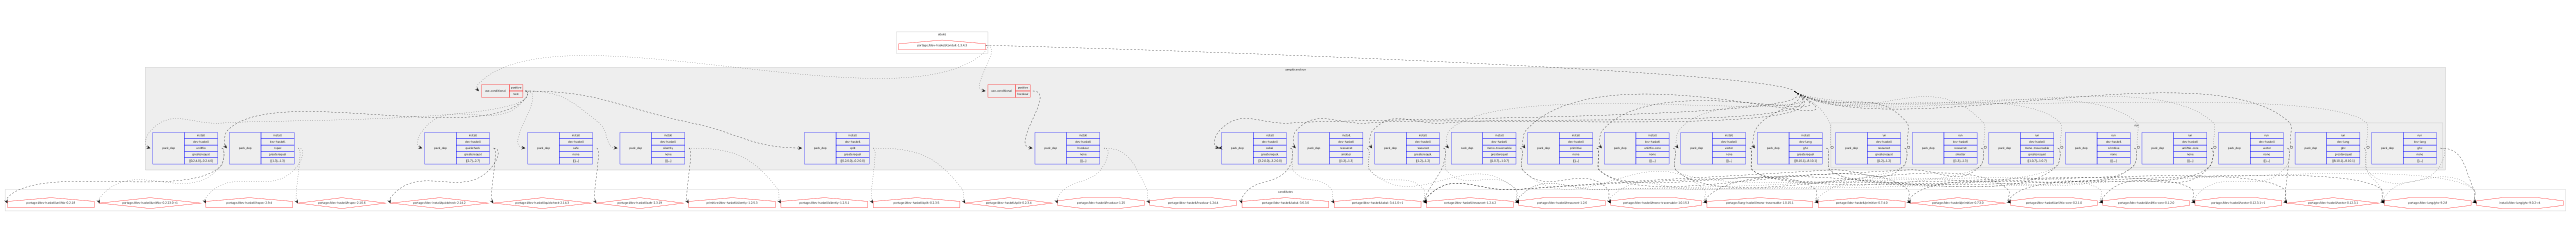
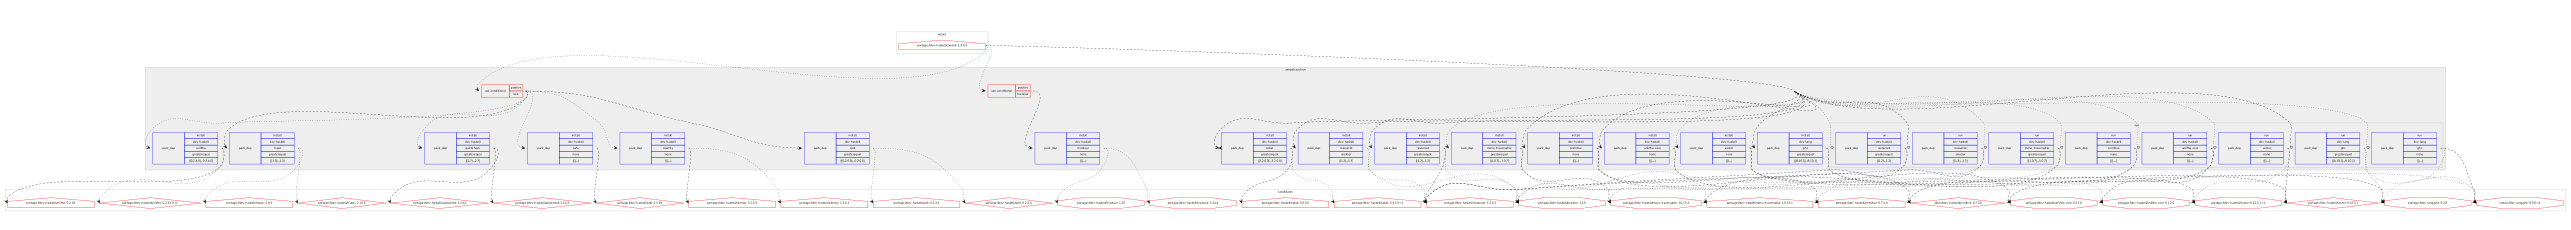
(439, 203) -> (439, 203)
(732, 203) -> (732, 203)
(1562, 203) -> (1562, 203)
(1760, 203) -> (1760, 203)
(1958, 203) -> (1958, 203)
